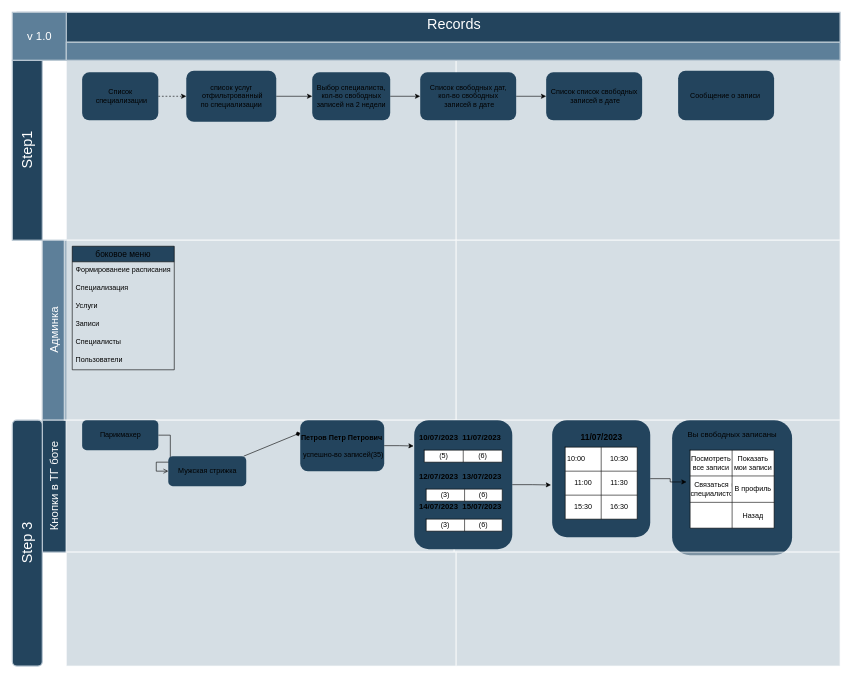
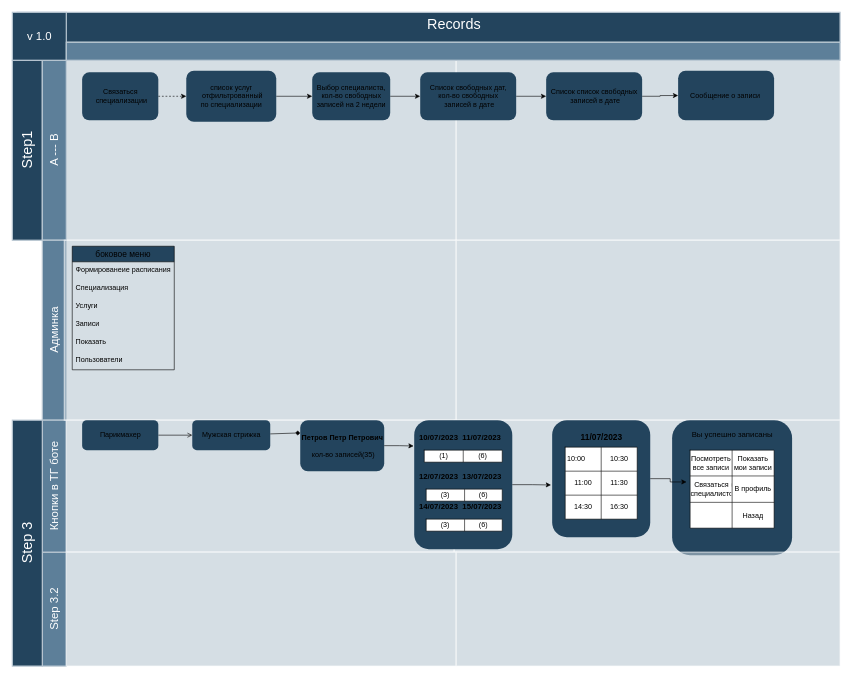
(39, 36) -> (39, 36)
(121, 96) -> (121, 96)
none -> (665, 96)
none -> (54, 150)
(98, 342) -> (92, 342)
(733, 429) -> (733, 429)
(343, 433) -> (343, 433)
(444, 456) -> (444, 456)
(207, 471) -> (231, 435)
(54, 486) -> (54, 486)
(584, 507) -> (584, 507)
(27, 543) -> (27, 543)
none -> (54, 609)
